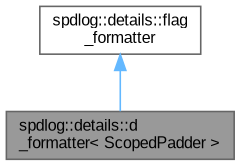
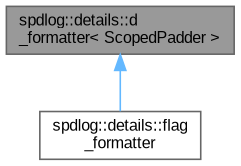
(120, 91) -> (120, 91)
